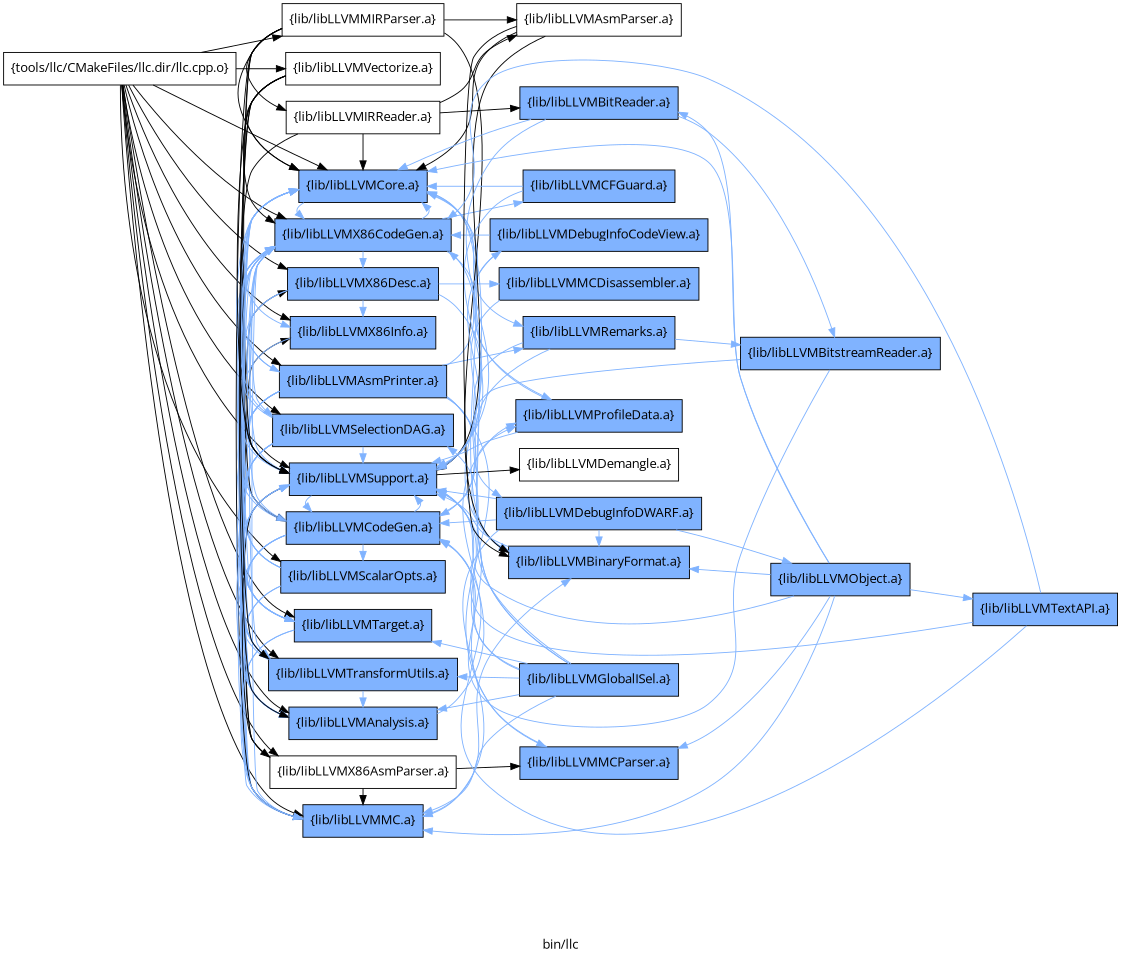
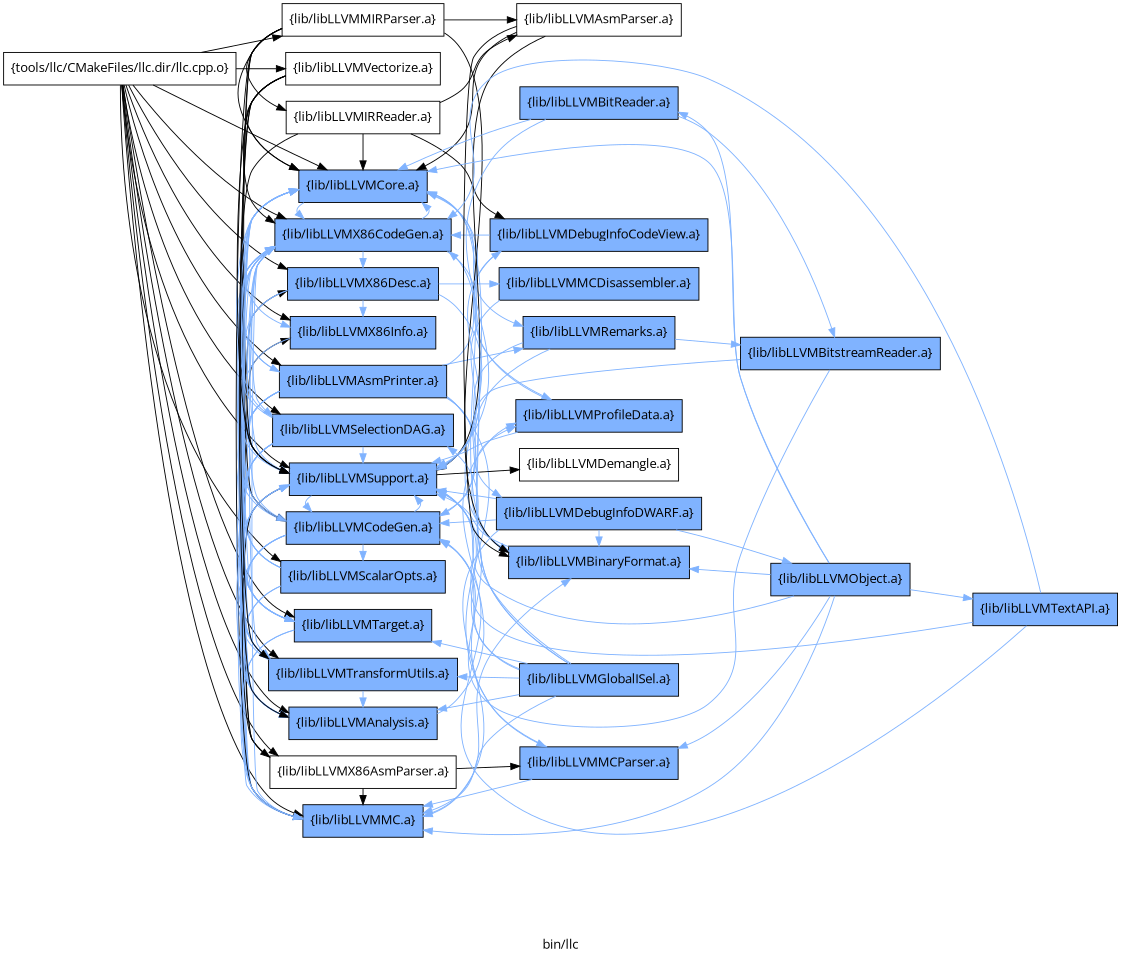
(486, 110) -> (455, 160)
(599, 186) -> none
none -> (482, 792)
